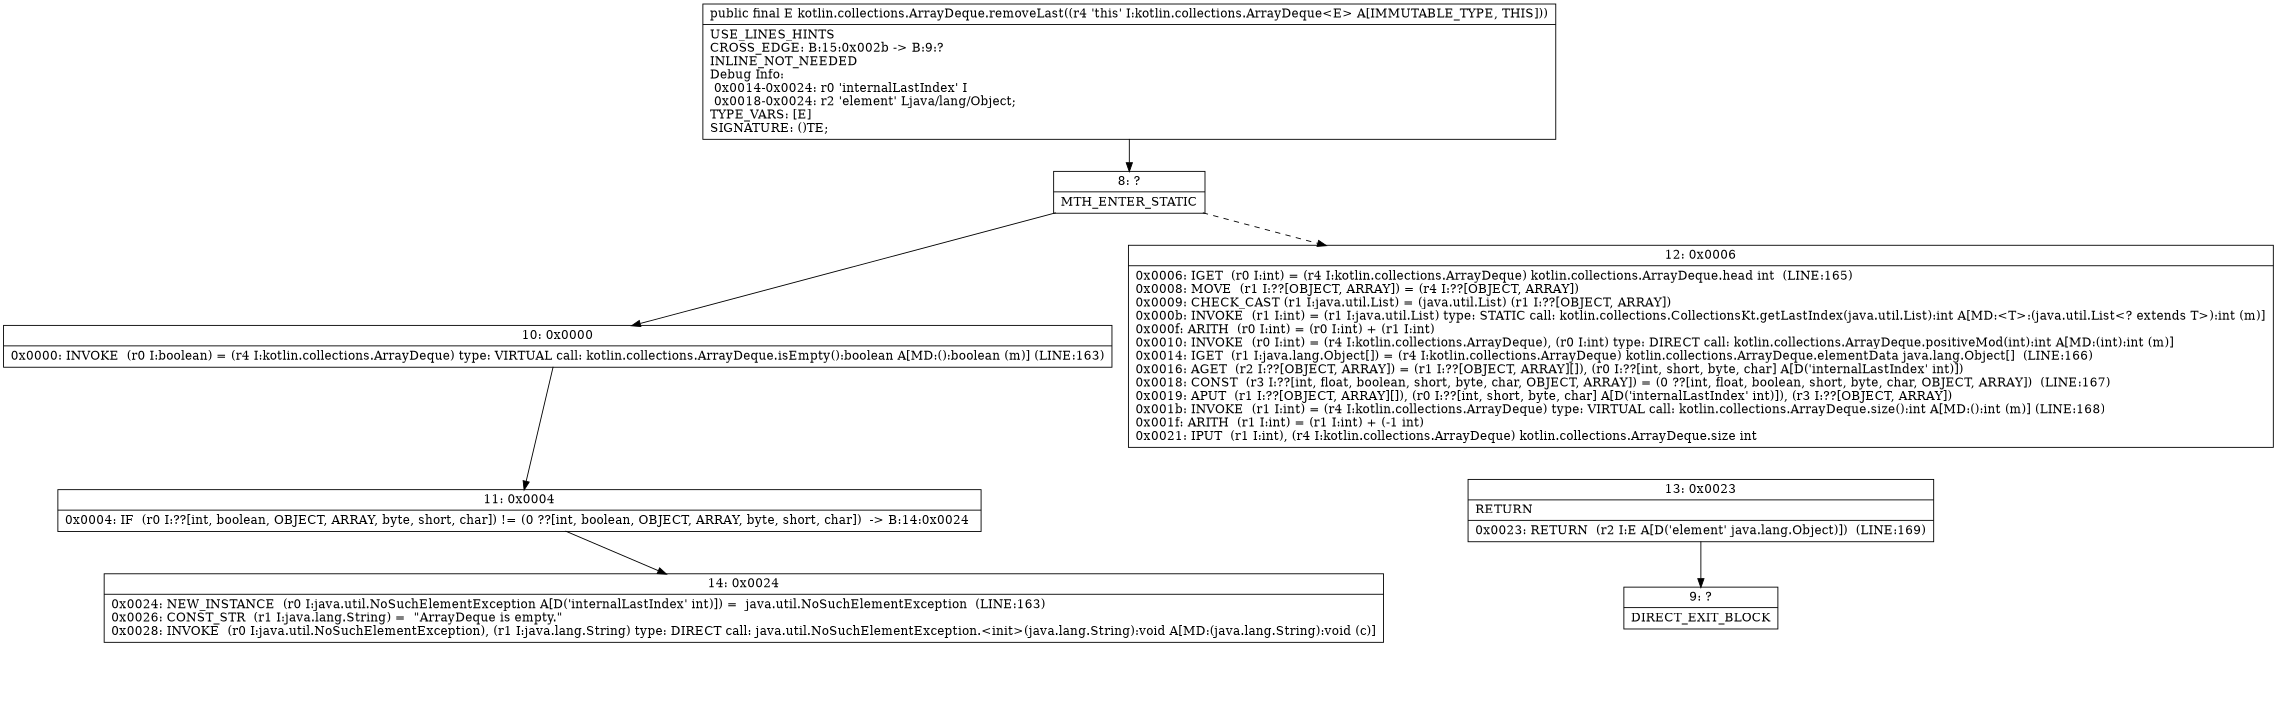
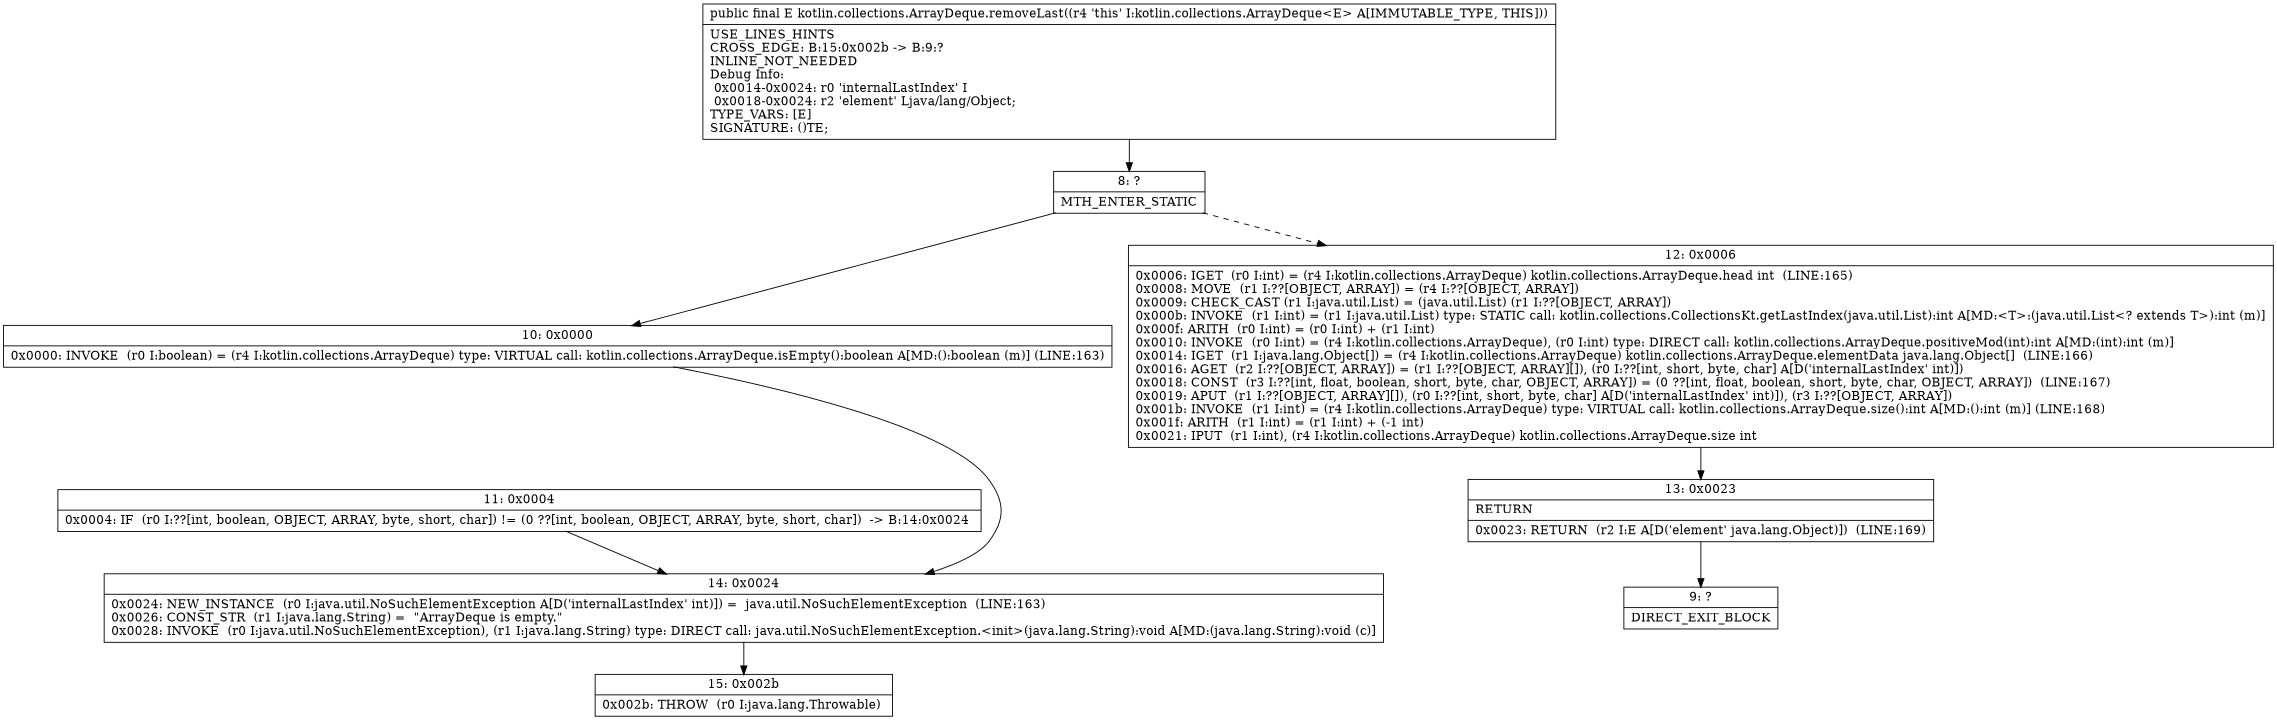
(540, 424) -> (900, 426)
none -> (1701, 459)
none -> (744, 695)
